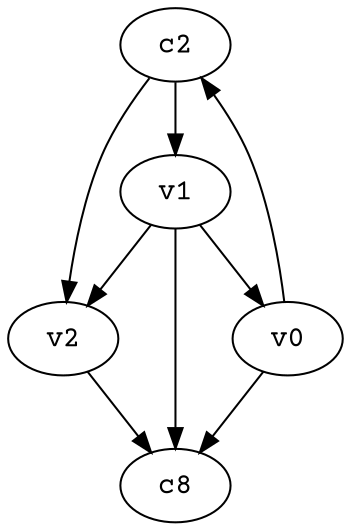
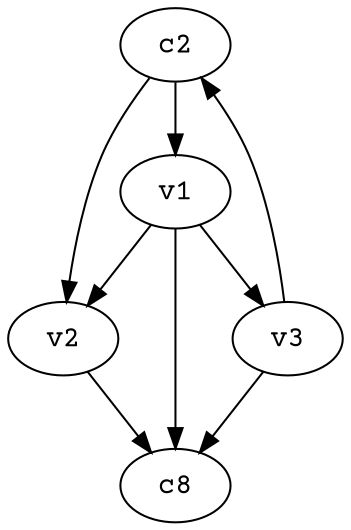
(288, 339) -> (288, 339)
